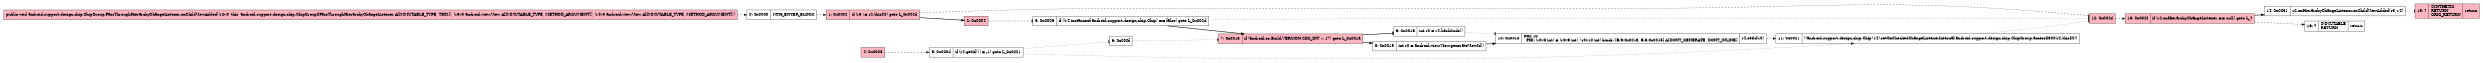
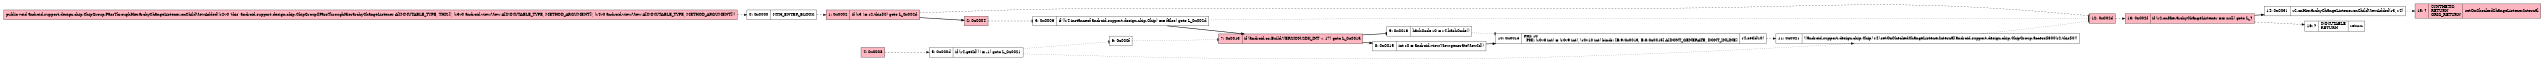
(2409, 11) -> (2409, 11)
(2471, 11) -> (2502, 11)
(1441, 31) -> (1441, 31)
